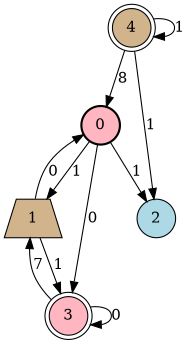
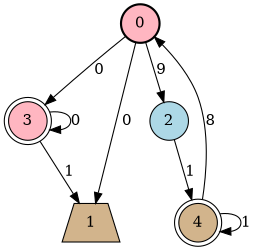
(144, 120) -> (182, 165)
(48, 165) -> none
(77, 172) -> (127, 121)
(137, 172) -> (162, 70)
(48, 260) -> none
(39, 265) -> (70, 172)
